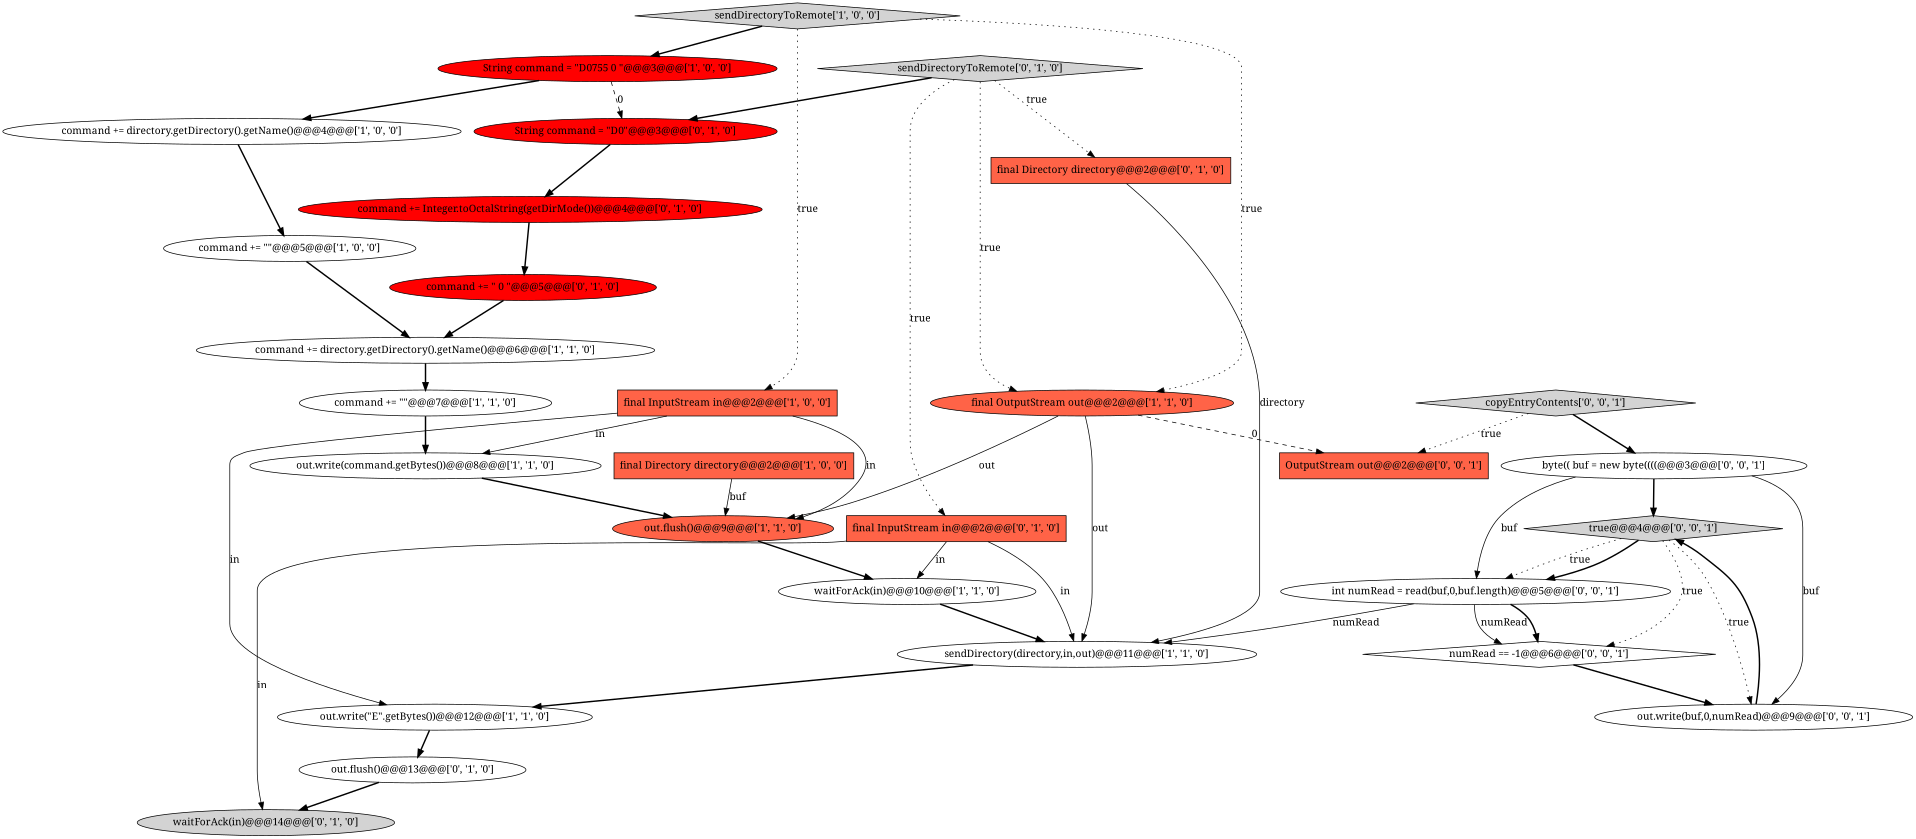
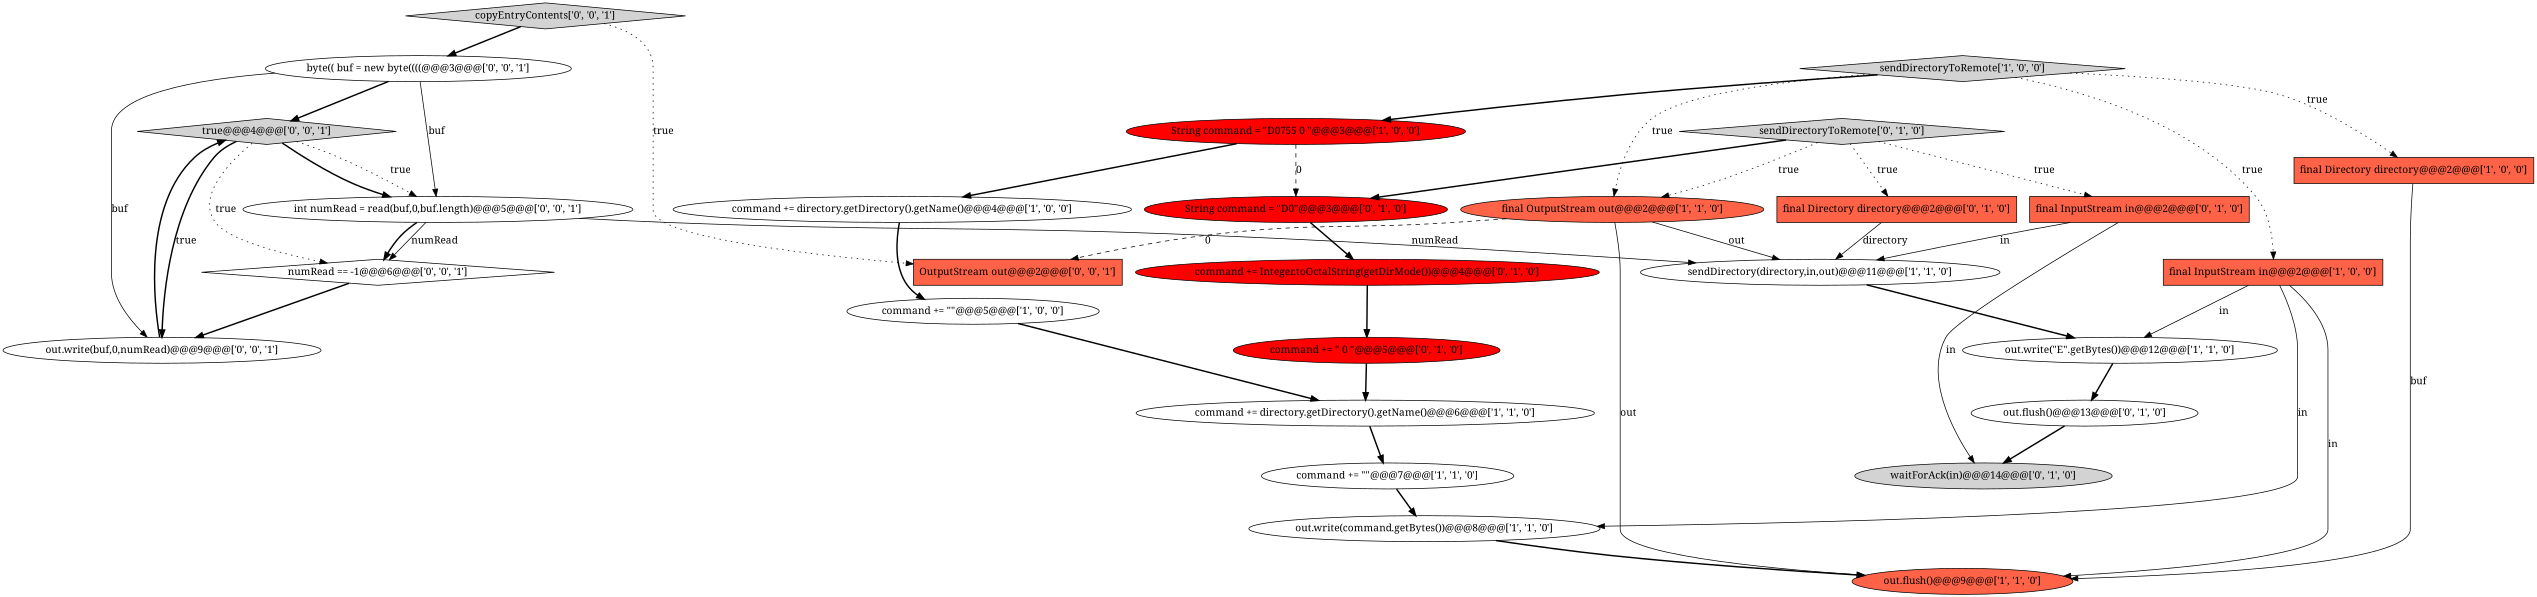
none -> (2238, 86)
(907, 592) -> none
(1722, 611) -> (179, 226)
